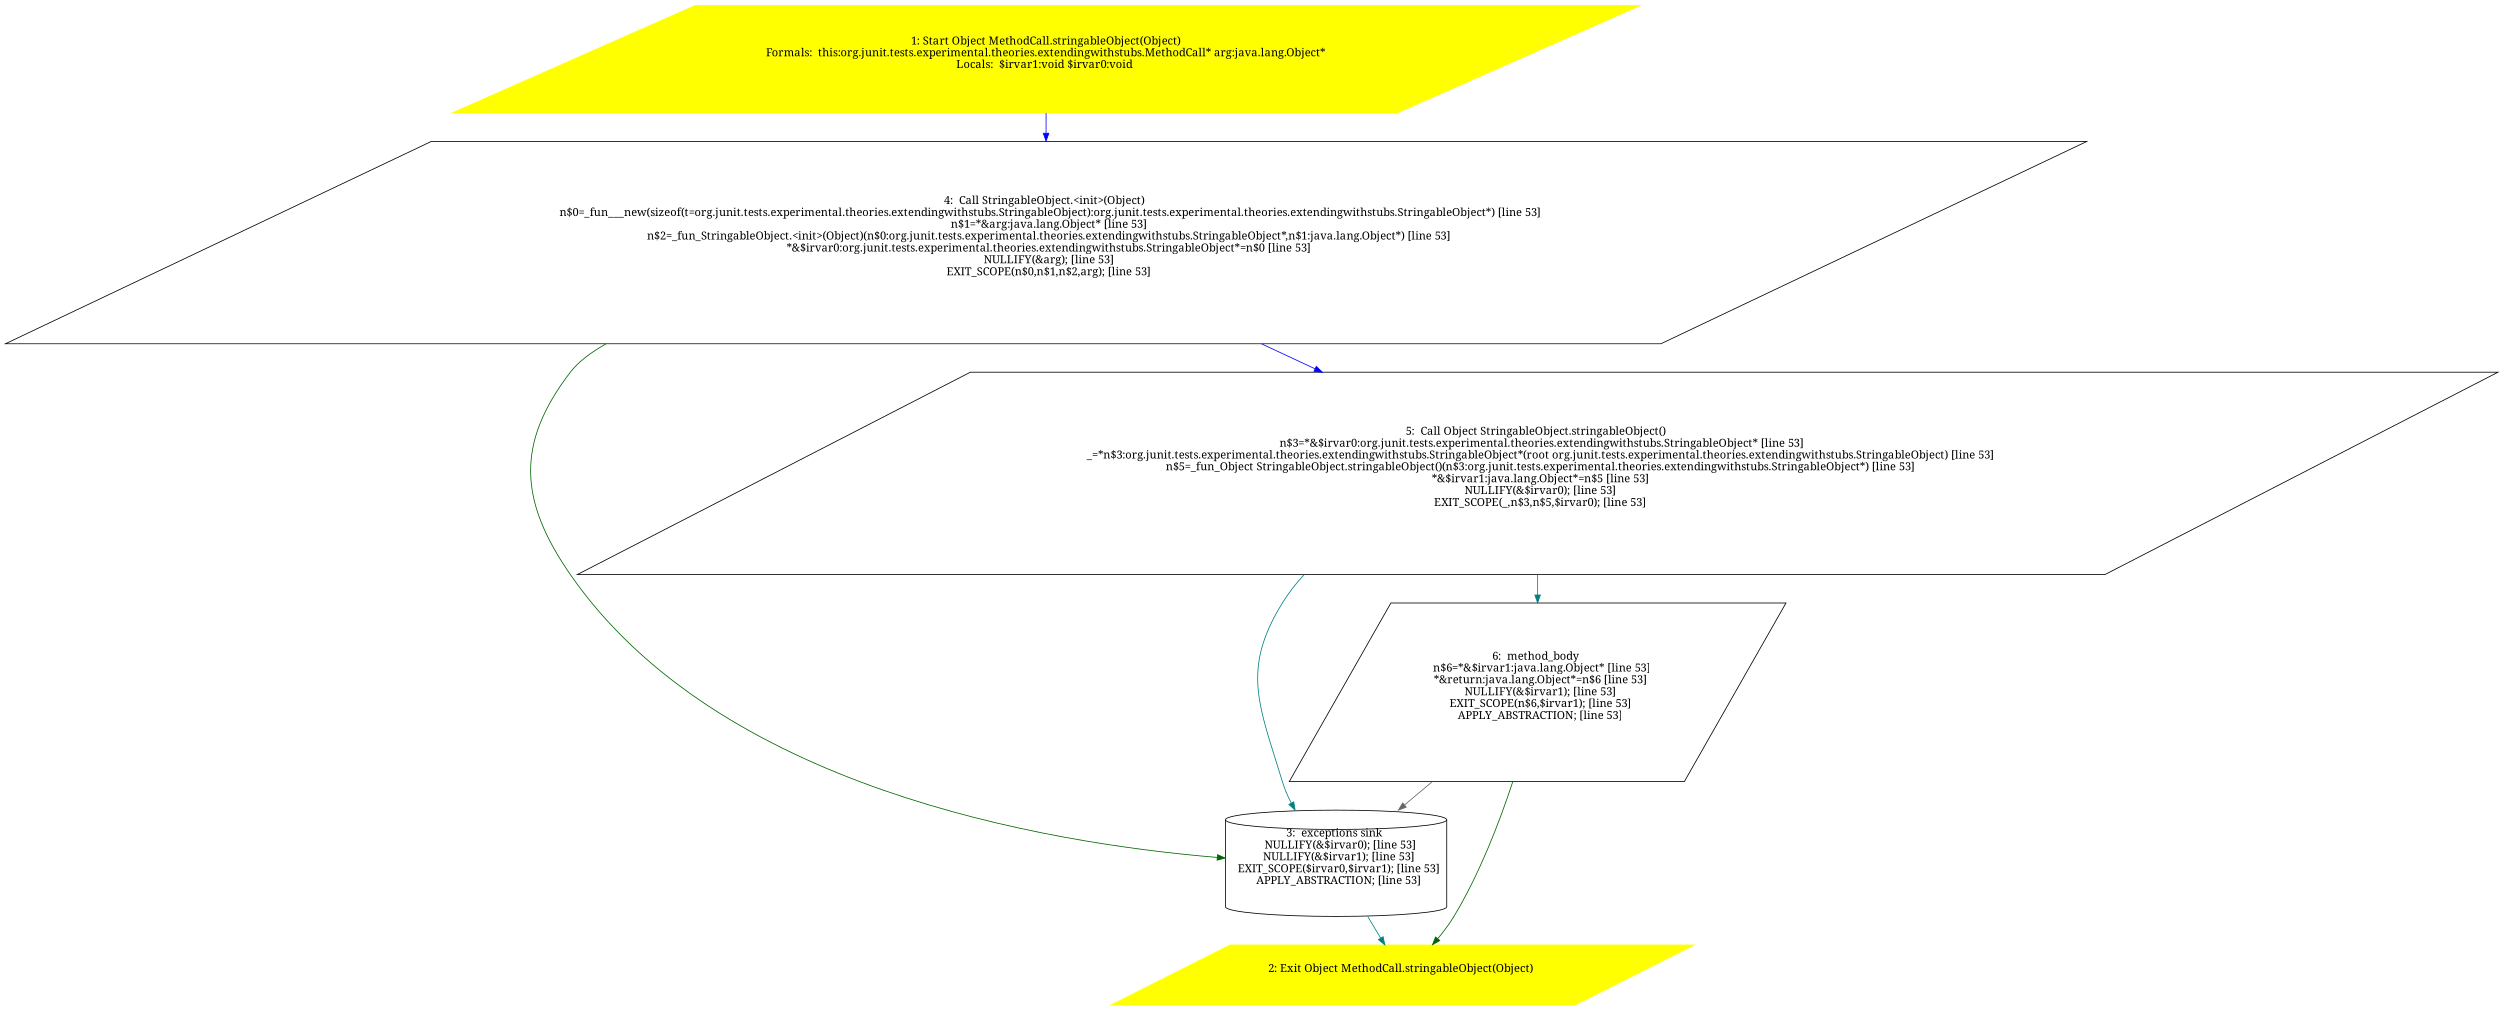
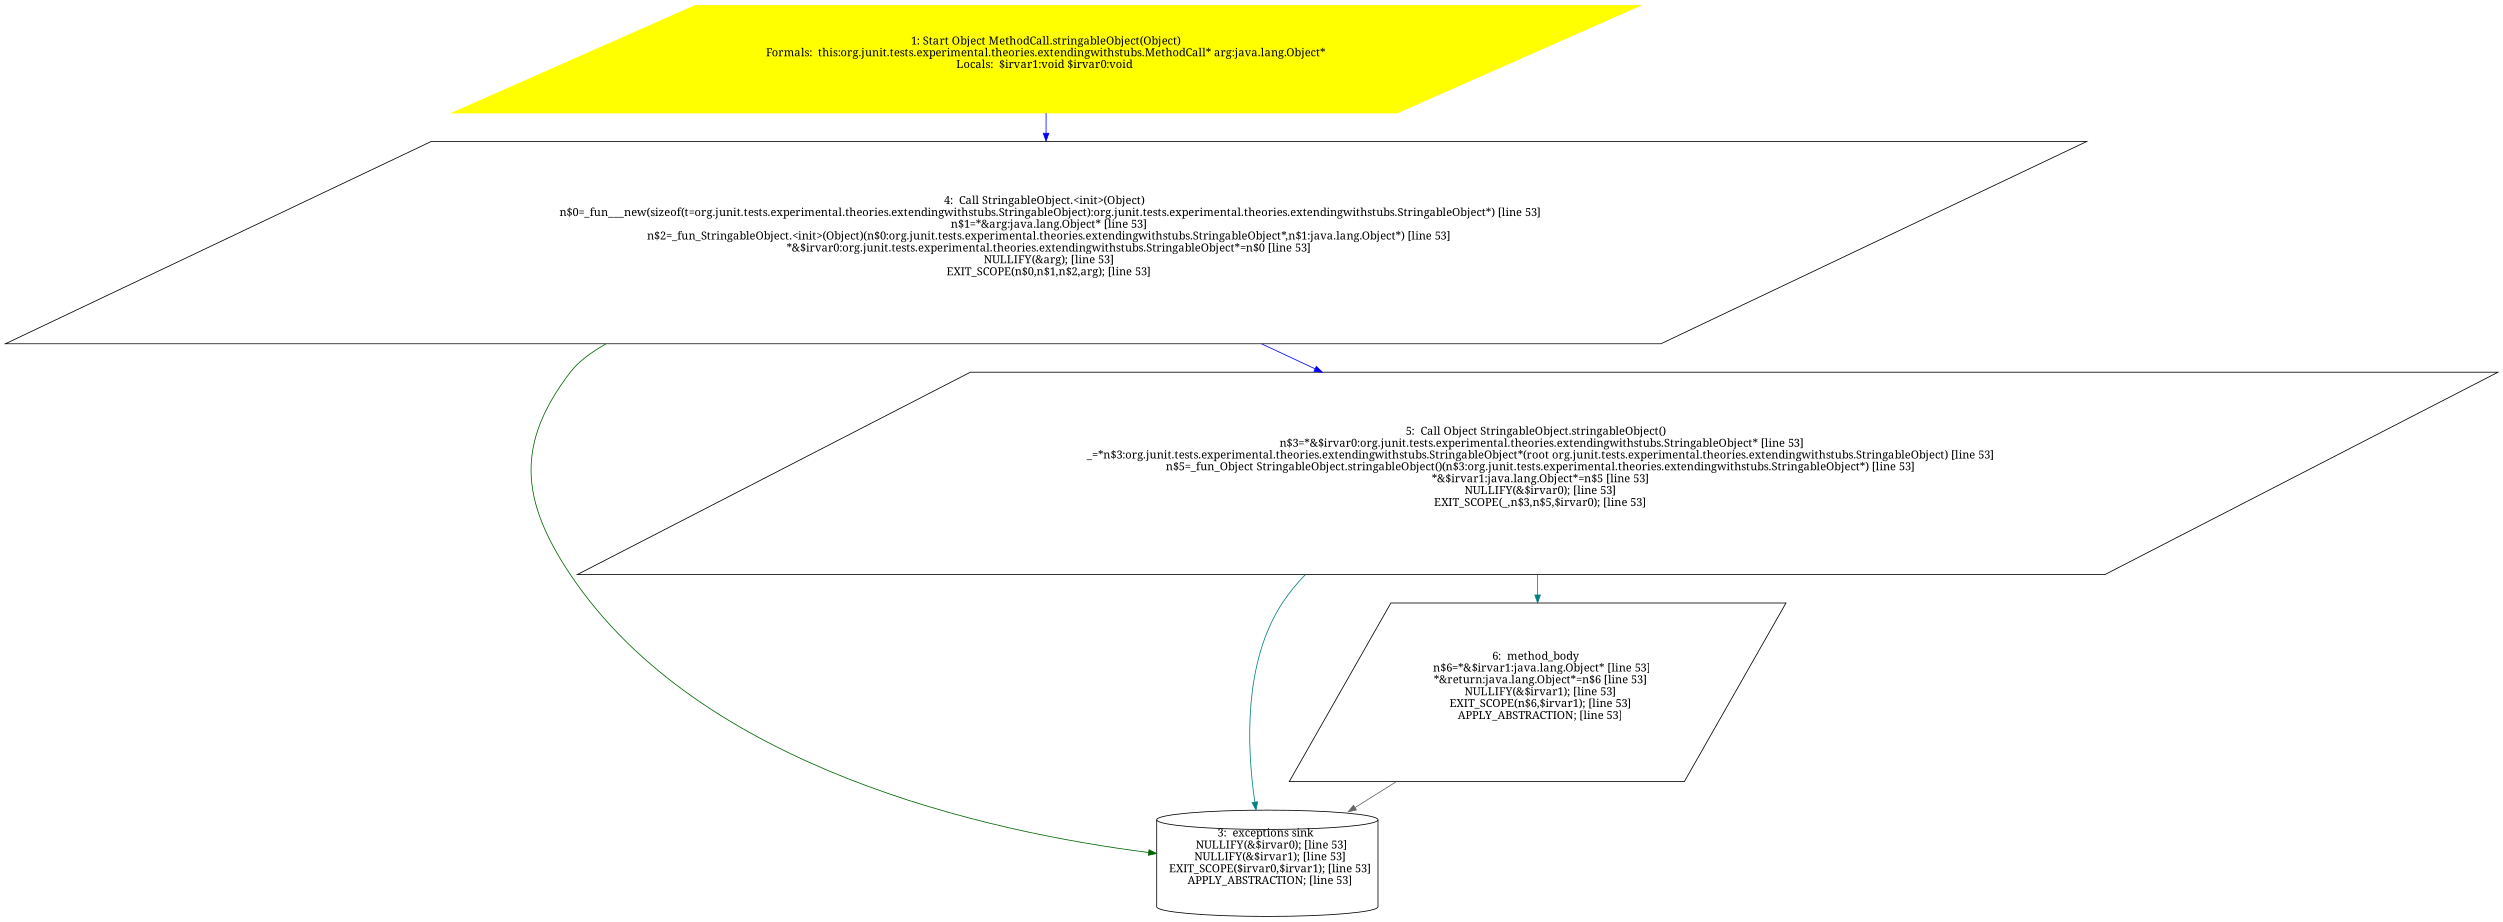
(1403, 975) -> none
